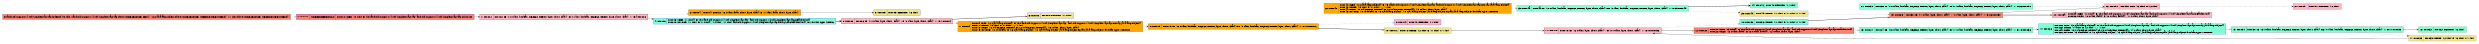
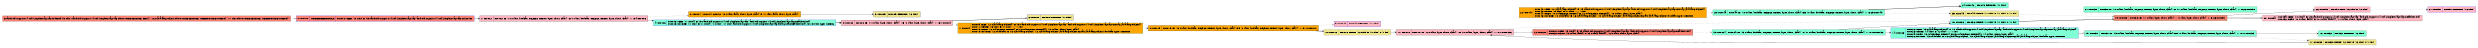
none -> (1894, 26)
